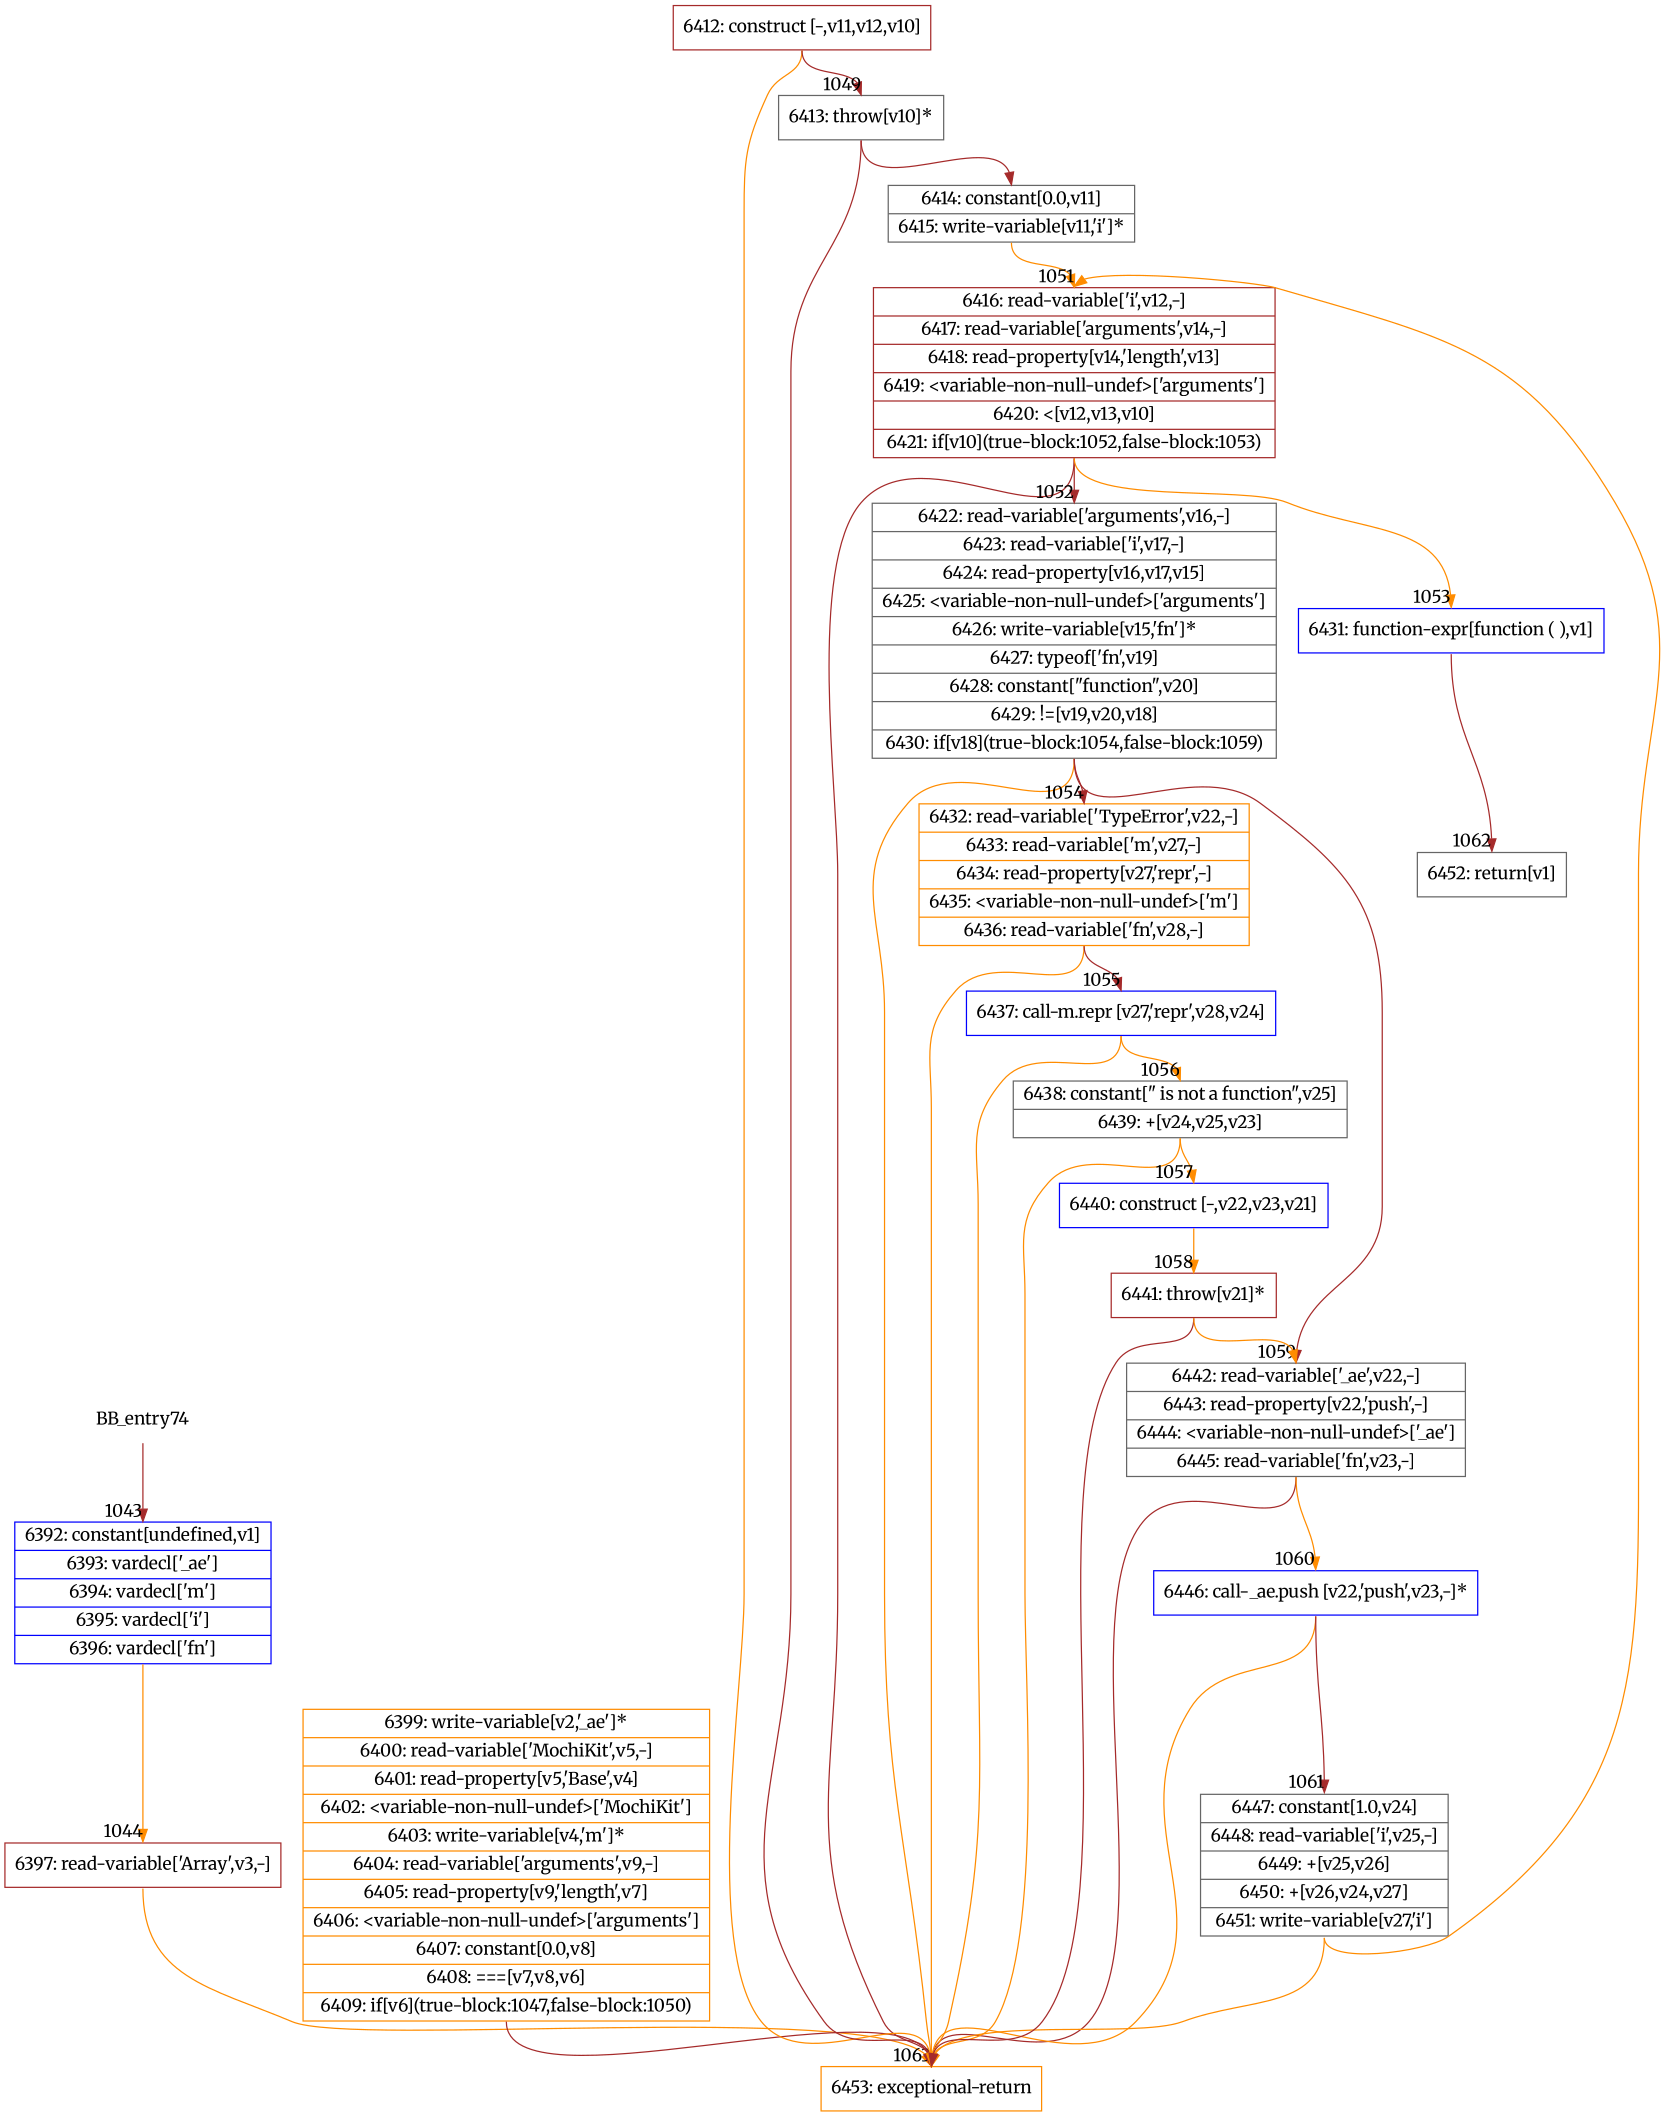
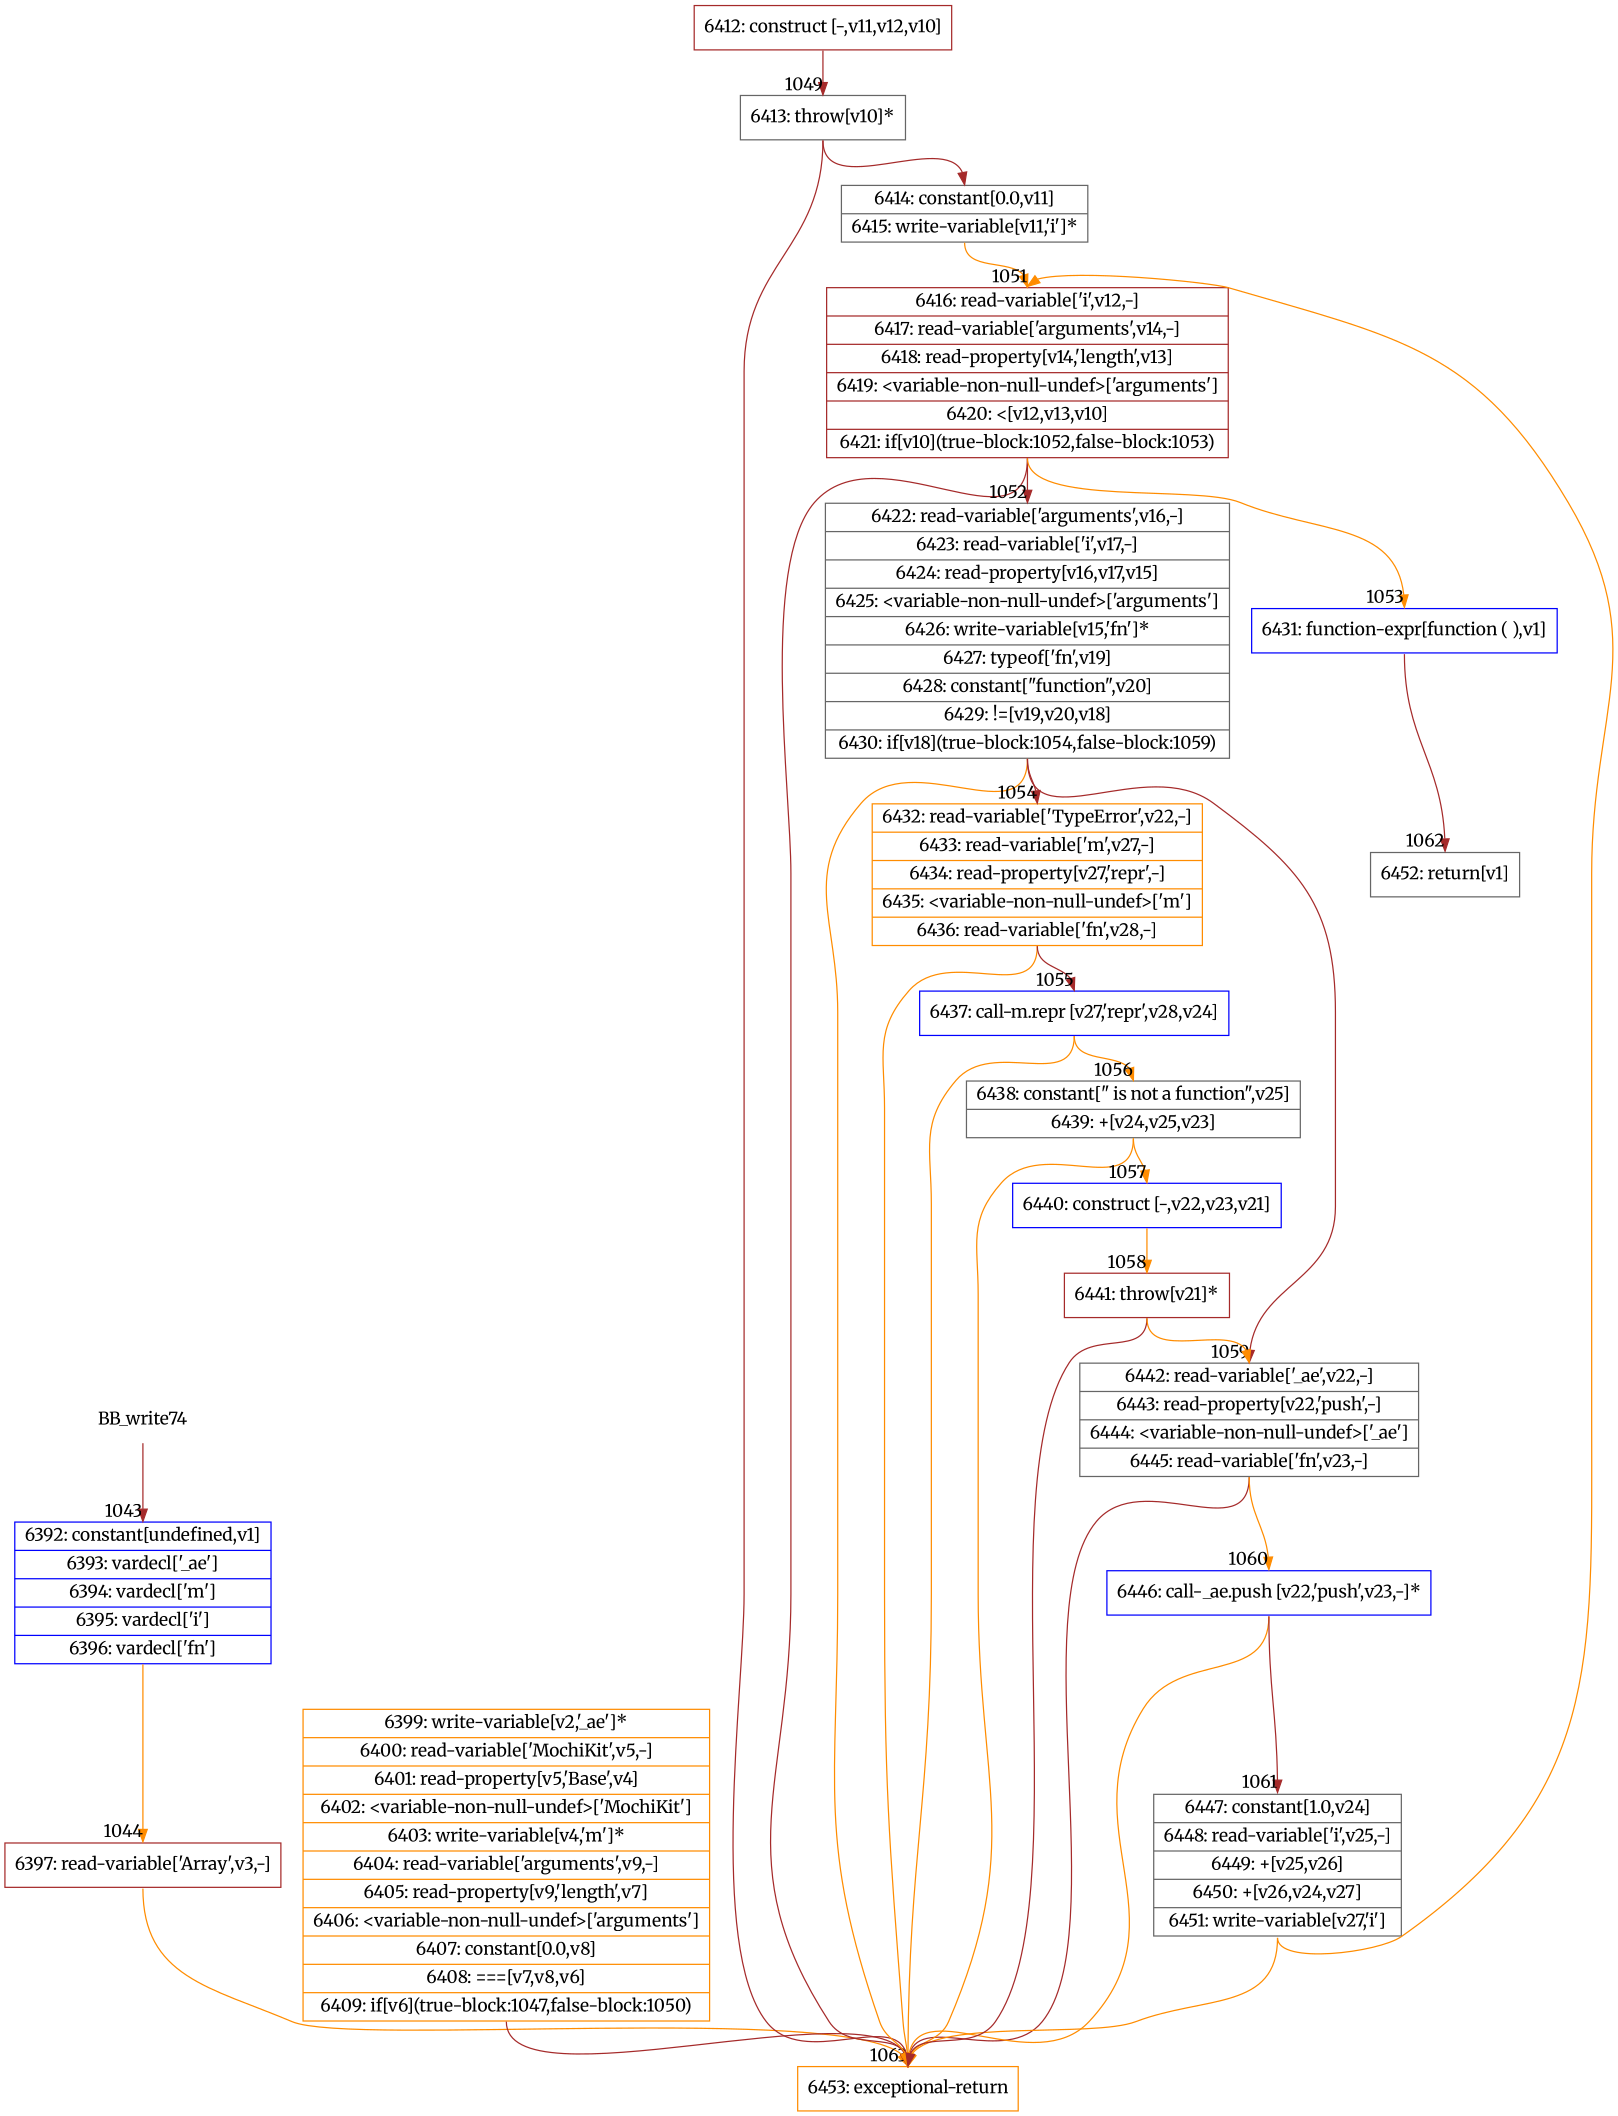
(744, 1122) -> none
(143, 1420) -> (143, 1420)
